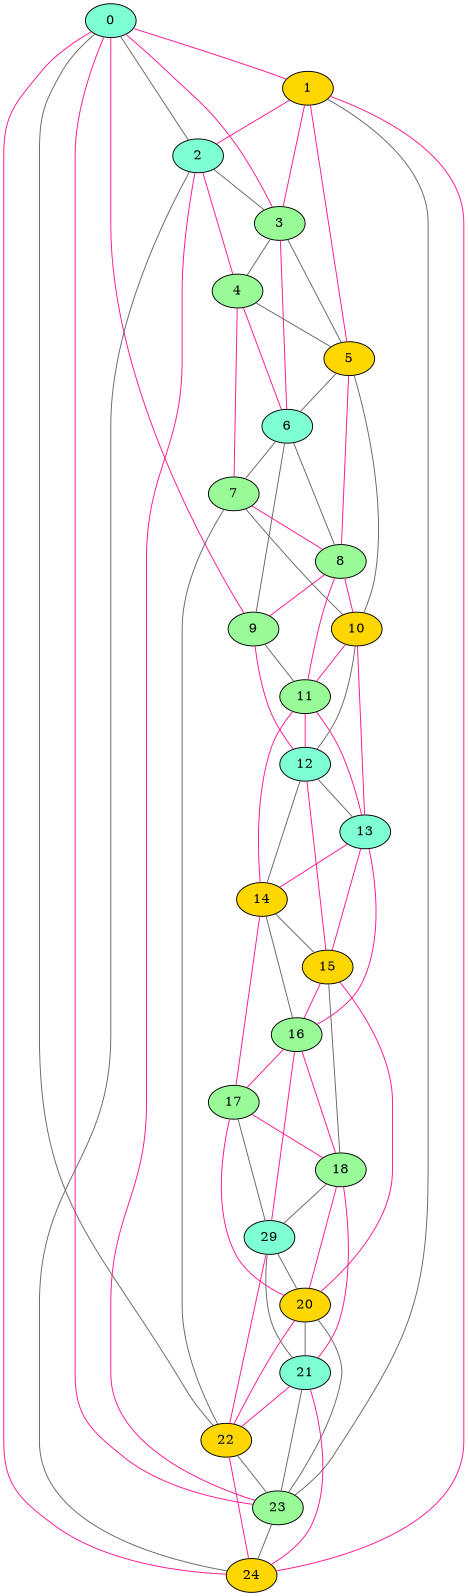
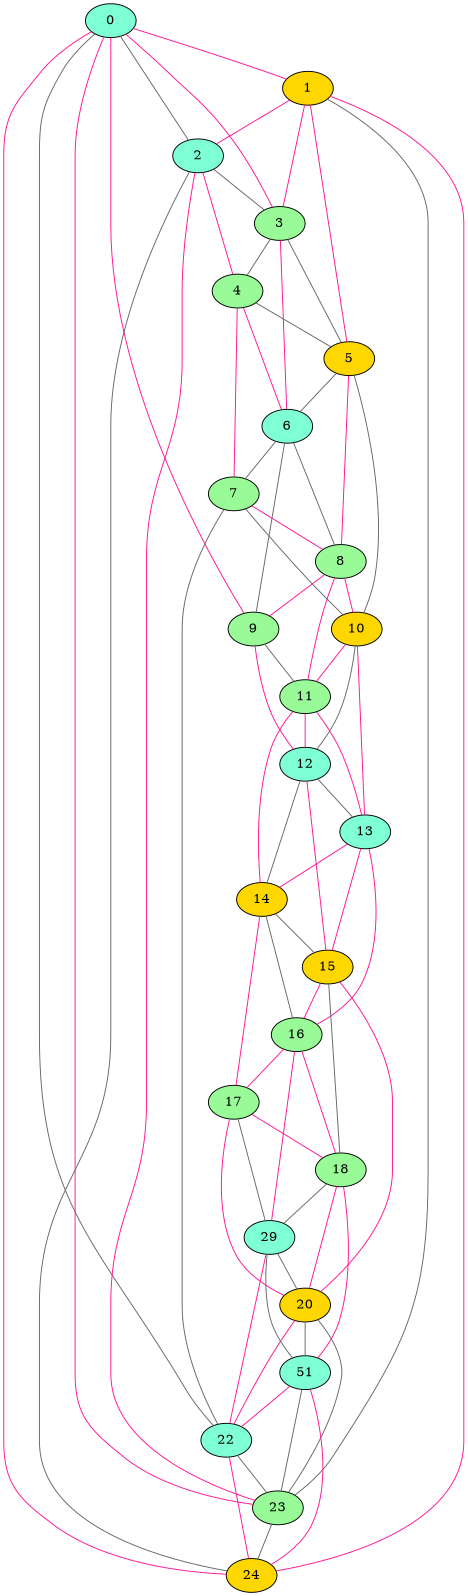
(305, 1373) -> (305, 1373)
(226, 1440) -> (226, 1440)
